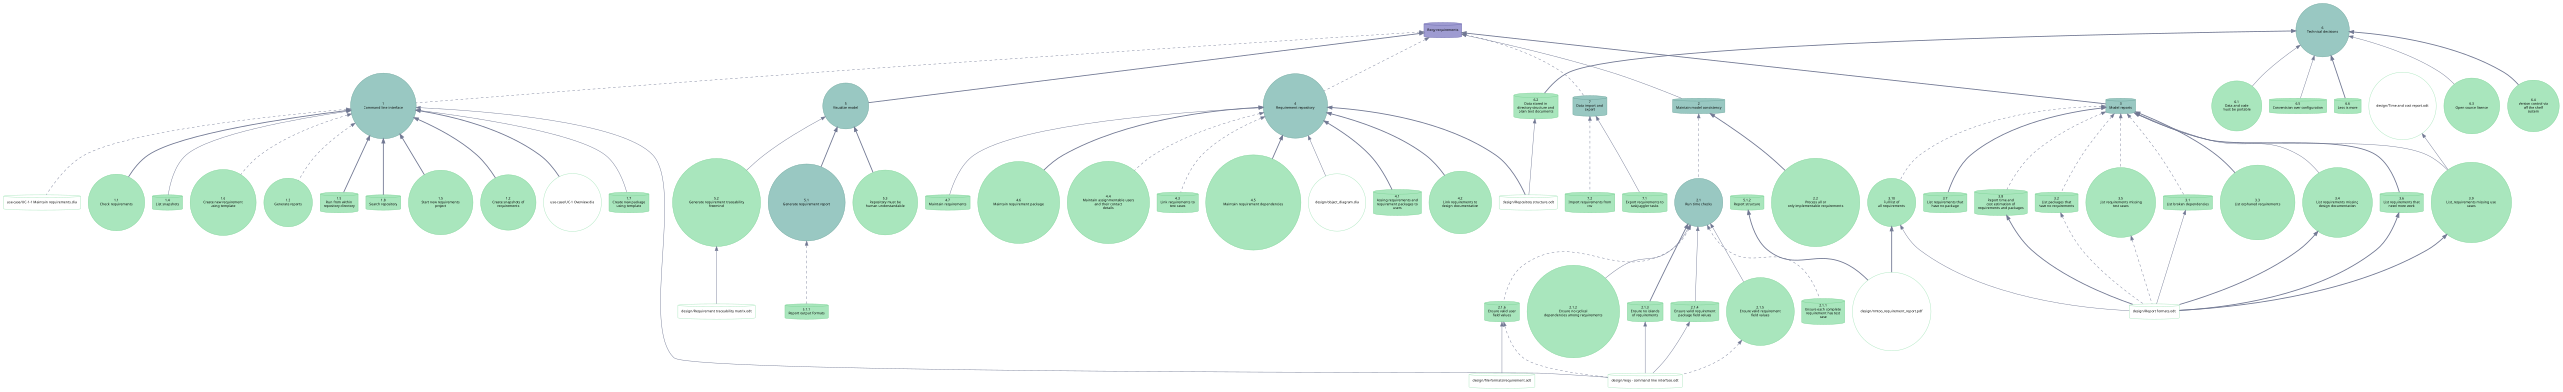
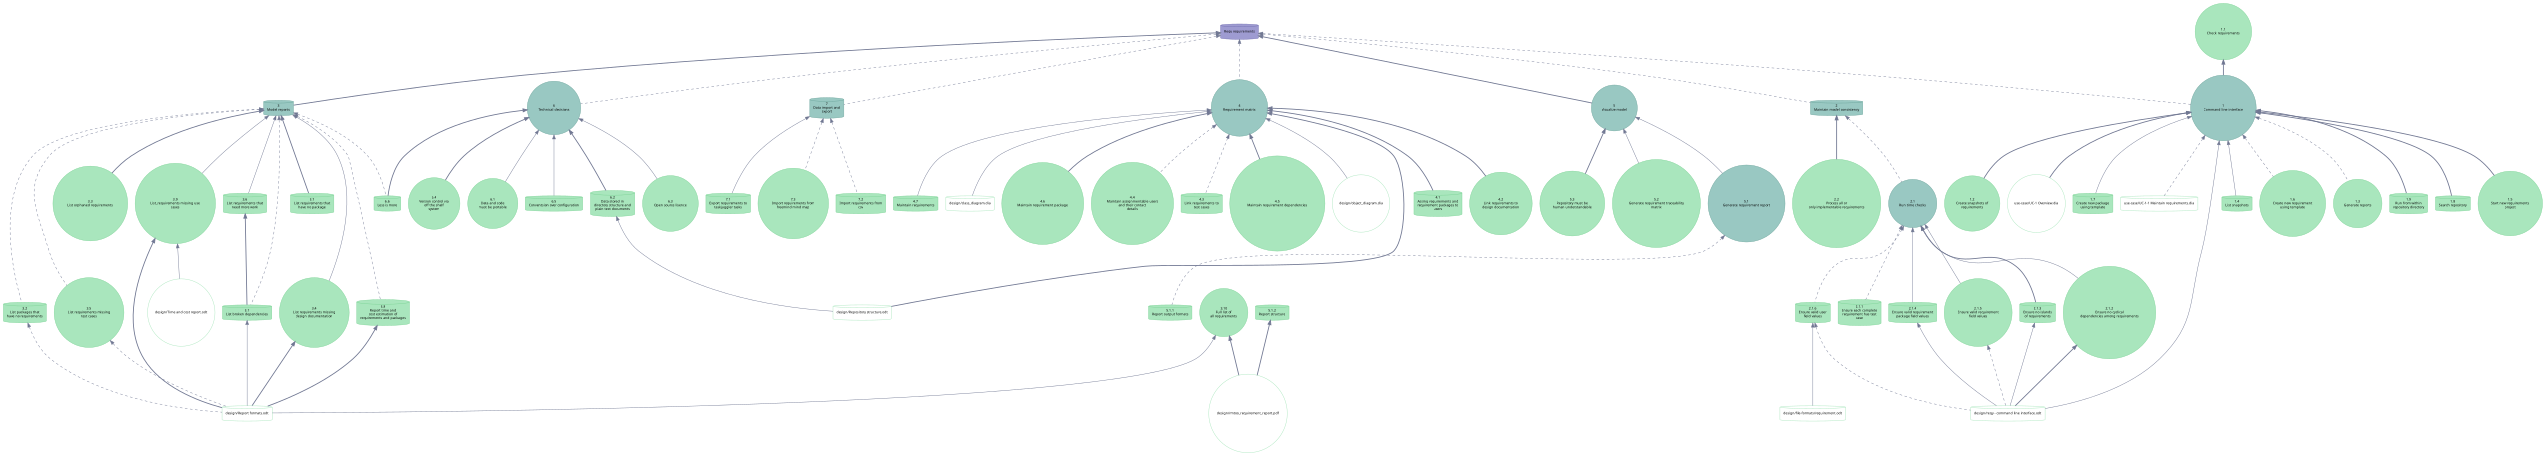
(1575, 62) -> (1537, 62)
none -> (898, 65)
(1295, 106) -> (1240, 108)
(1991, 122) -> (354, 143)
(231, 129) -> (2223, 70)
(2350, 147) -> (262, 156)
(828, 149) -> (1684, 142)
(2436, 153) -> (179, 263)
(717, 202) -> (1656, 203)
none -> (793, 203)
none -> (970, 203)
(2301, 288) -> (246, 262)
(717, 312) -> none
none -> (2044, 377)
